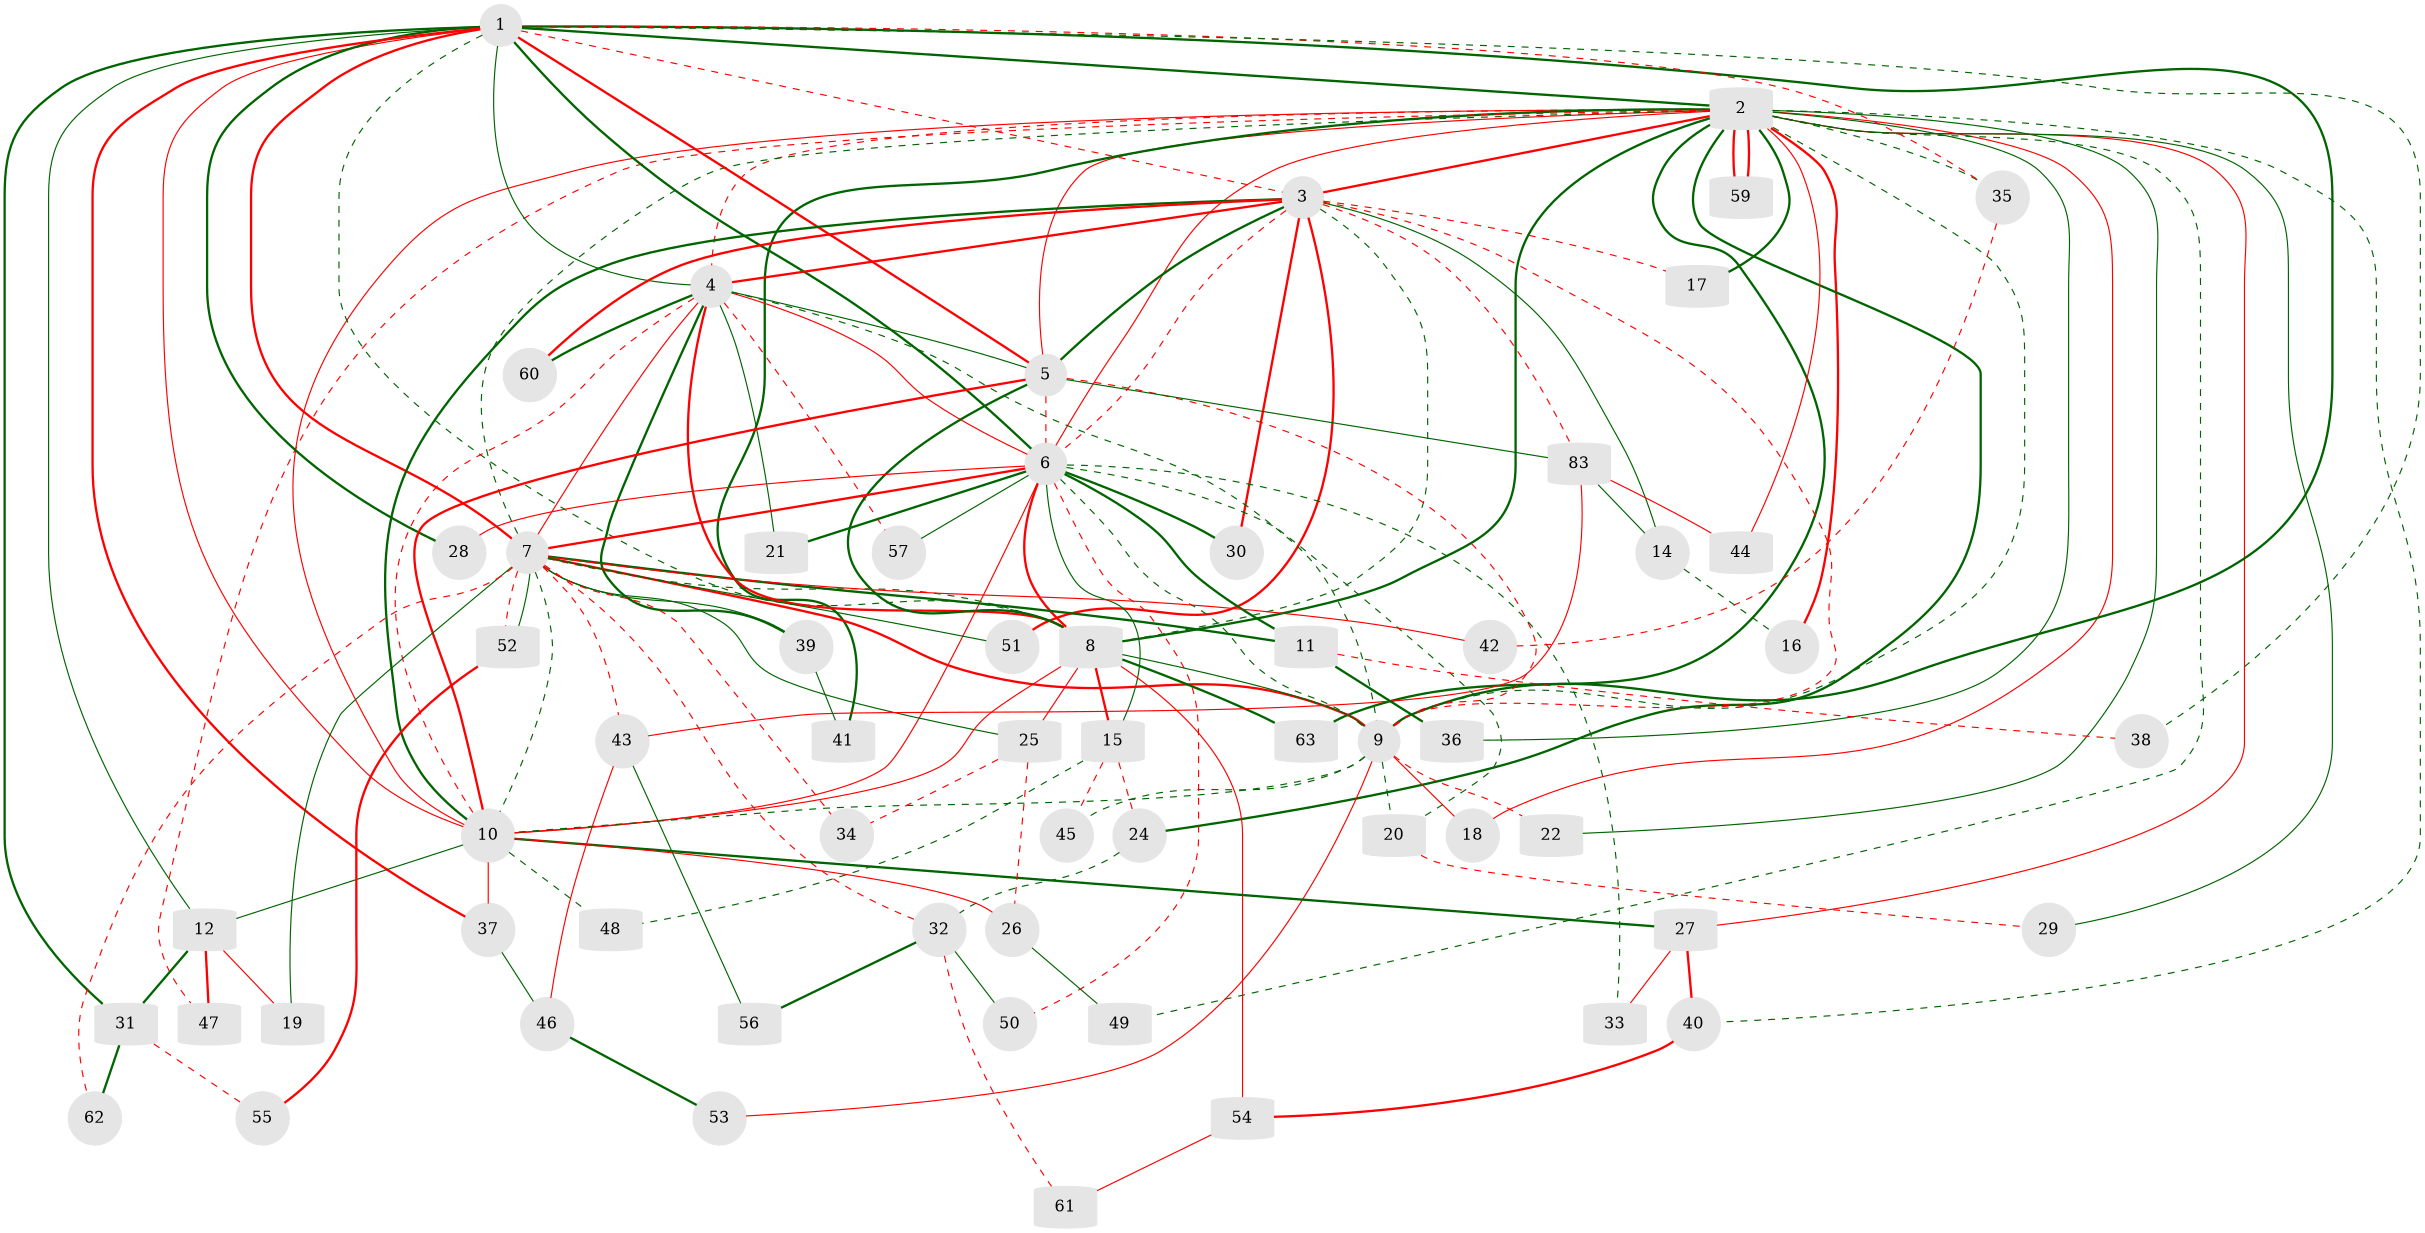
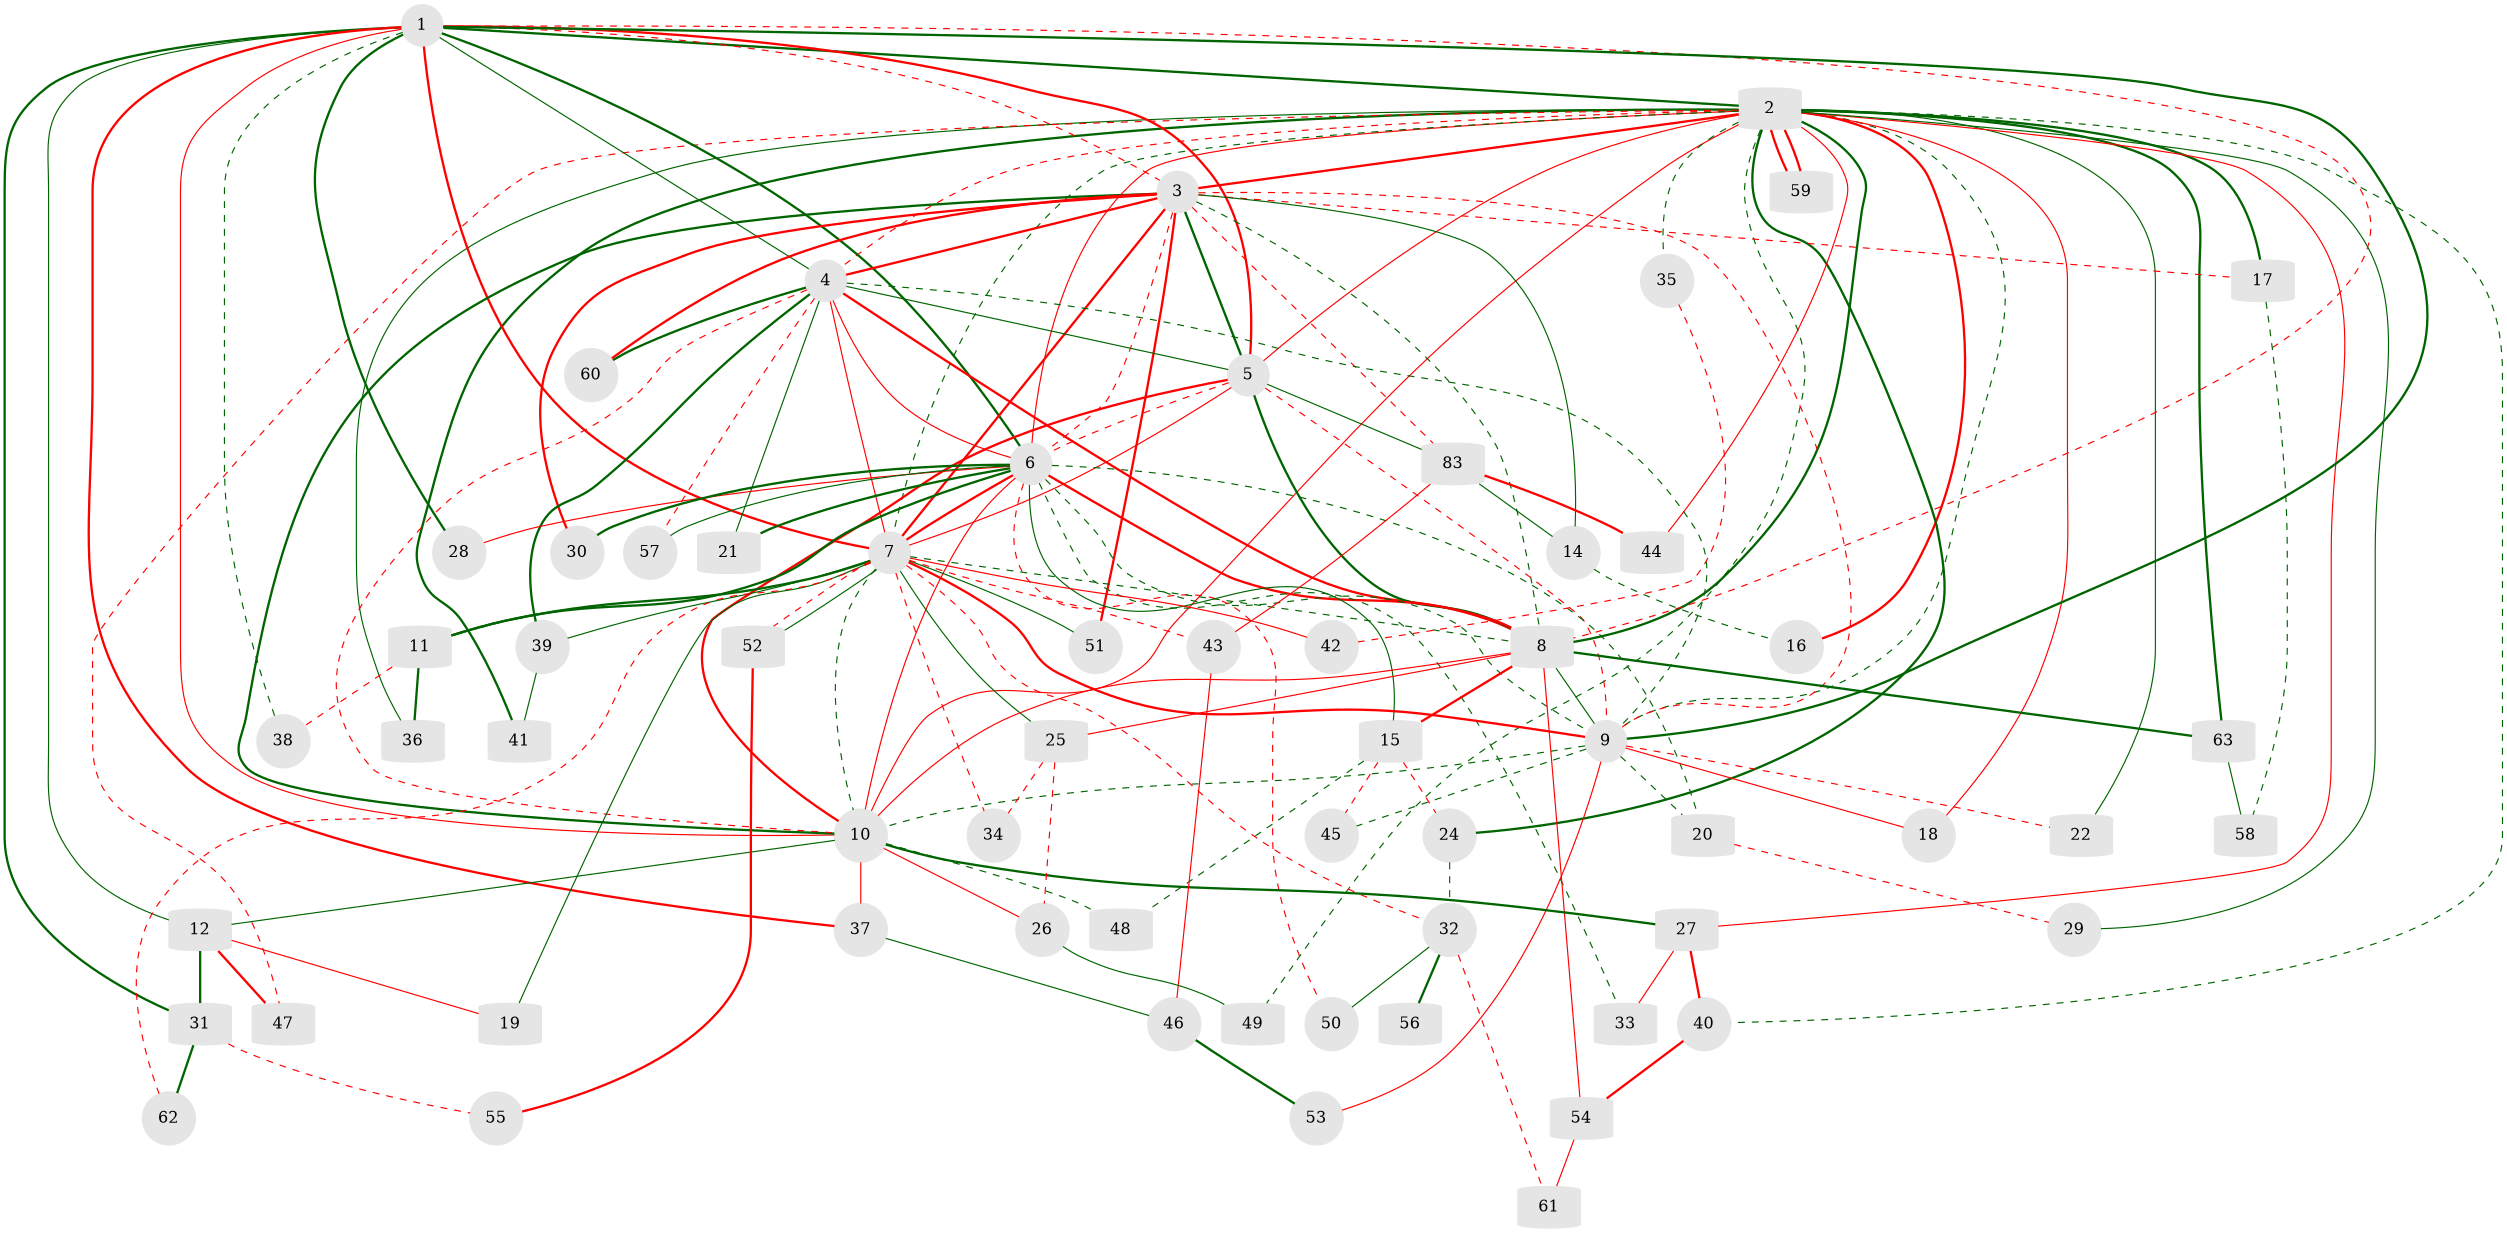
(1264, 39) -> none
none -> (1034, 373)
(515, 477) -> (1892, 72)
none -> (1076, 478)
(1661, 506) -> (1555, 502)
none -> (2246, 836)
(687, 885) -> none
